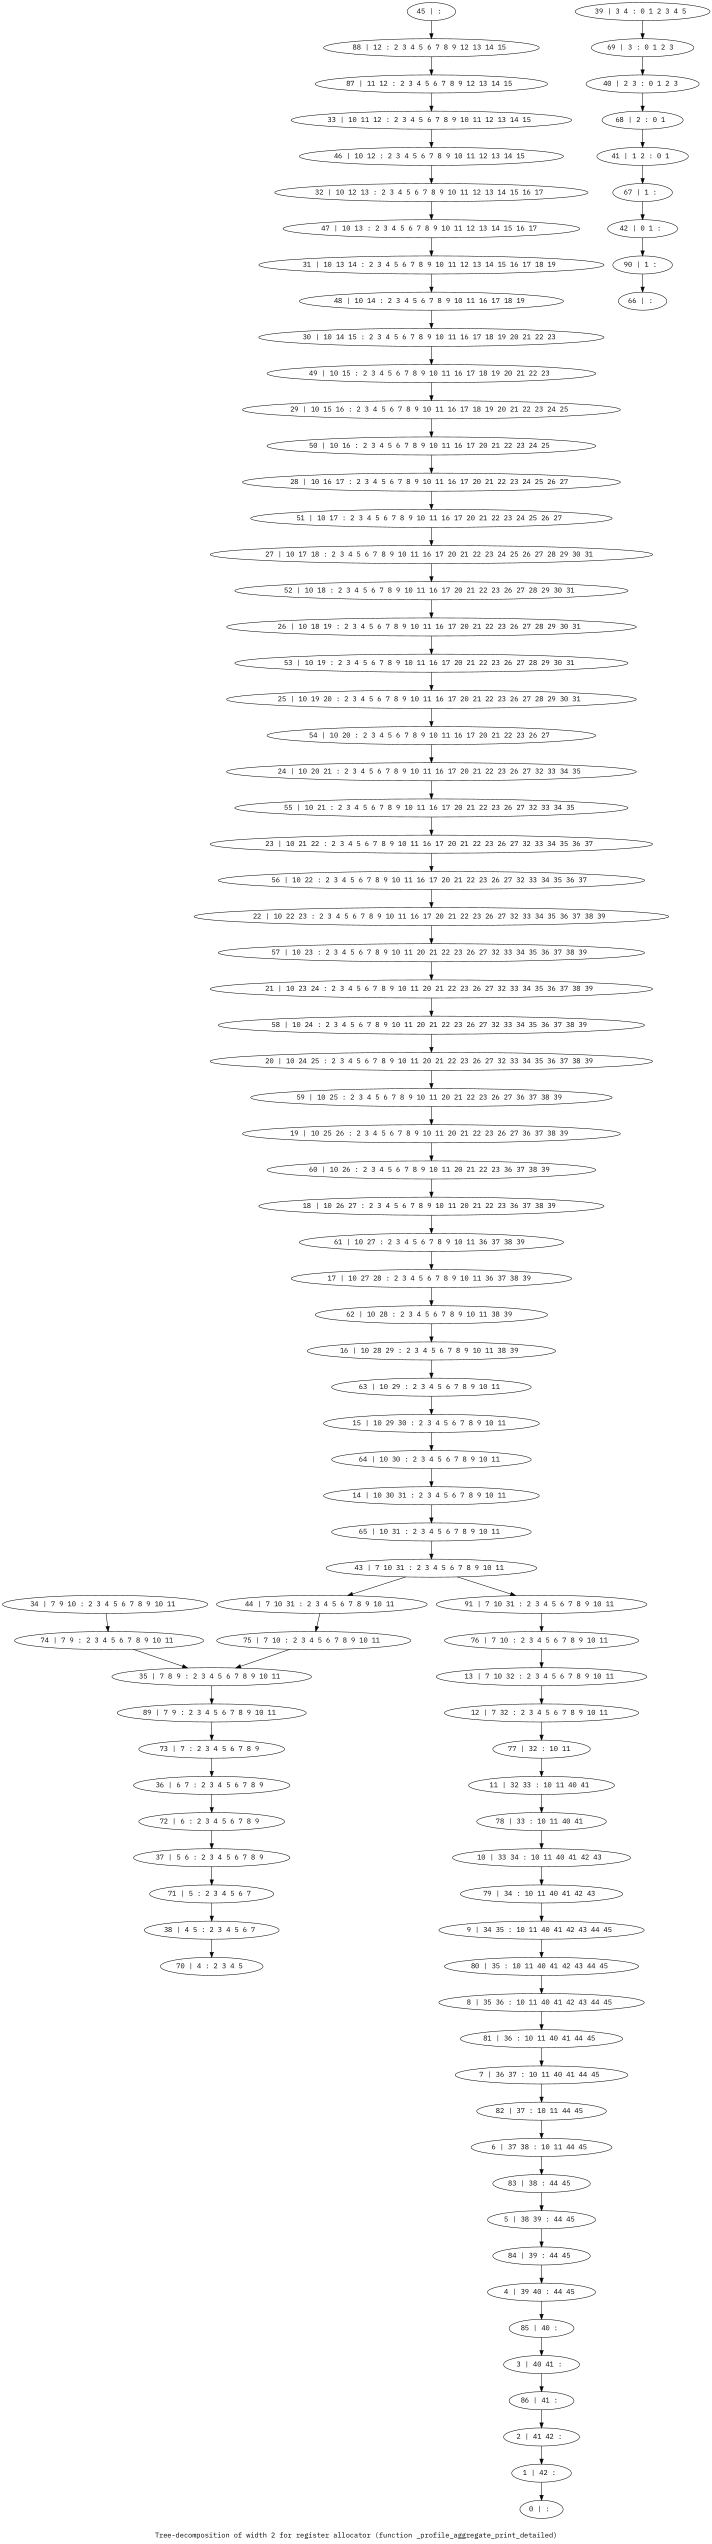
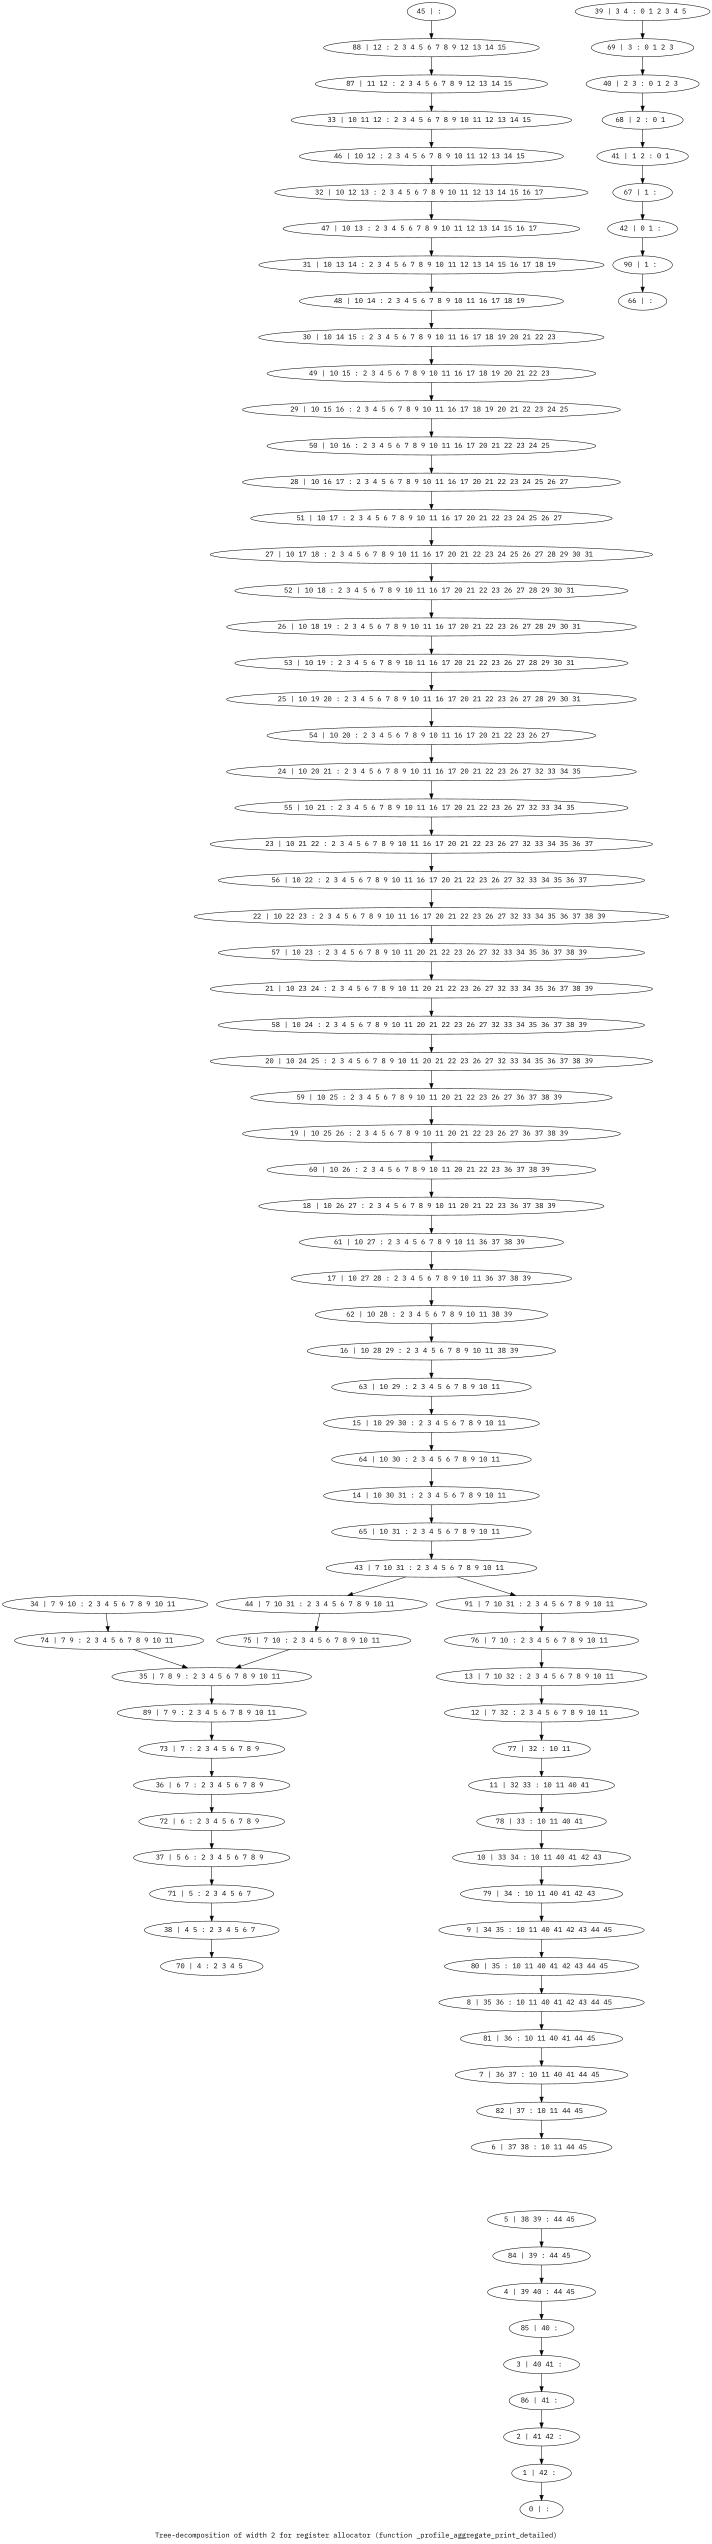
(542, 2184) -> none
